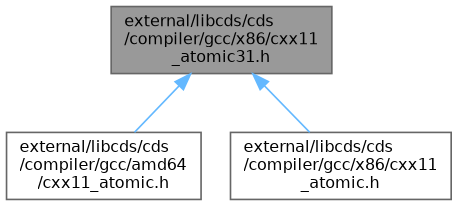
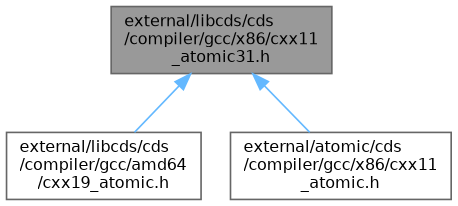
(104, 166) -> (104, 166)
(341, 166) -> (341, 166)
